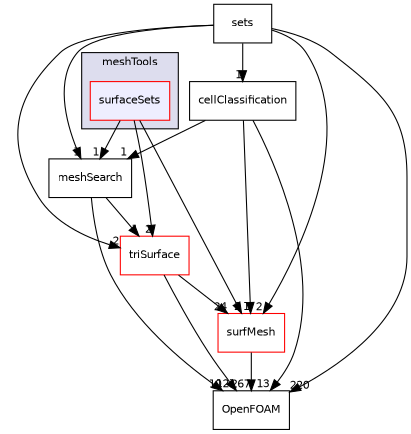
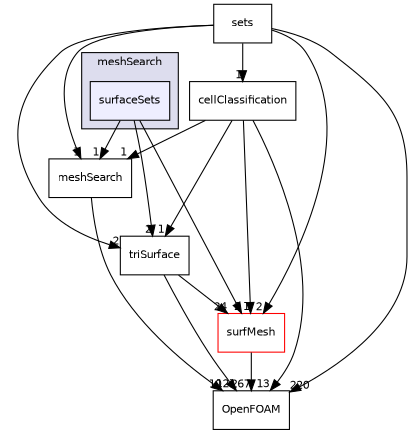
(130, 63) -> (130, 63)
(130, 101) -> (130, 101)
(119, 213) -> (201, 174)
(155, 256) -> (155, 256)
